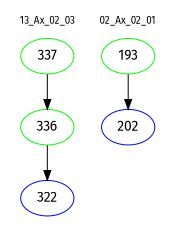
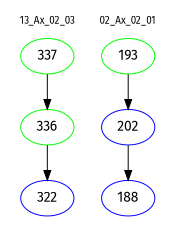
none -> (128, 198)
